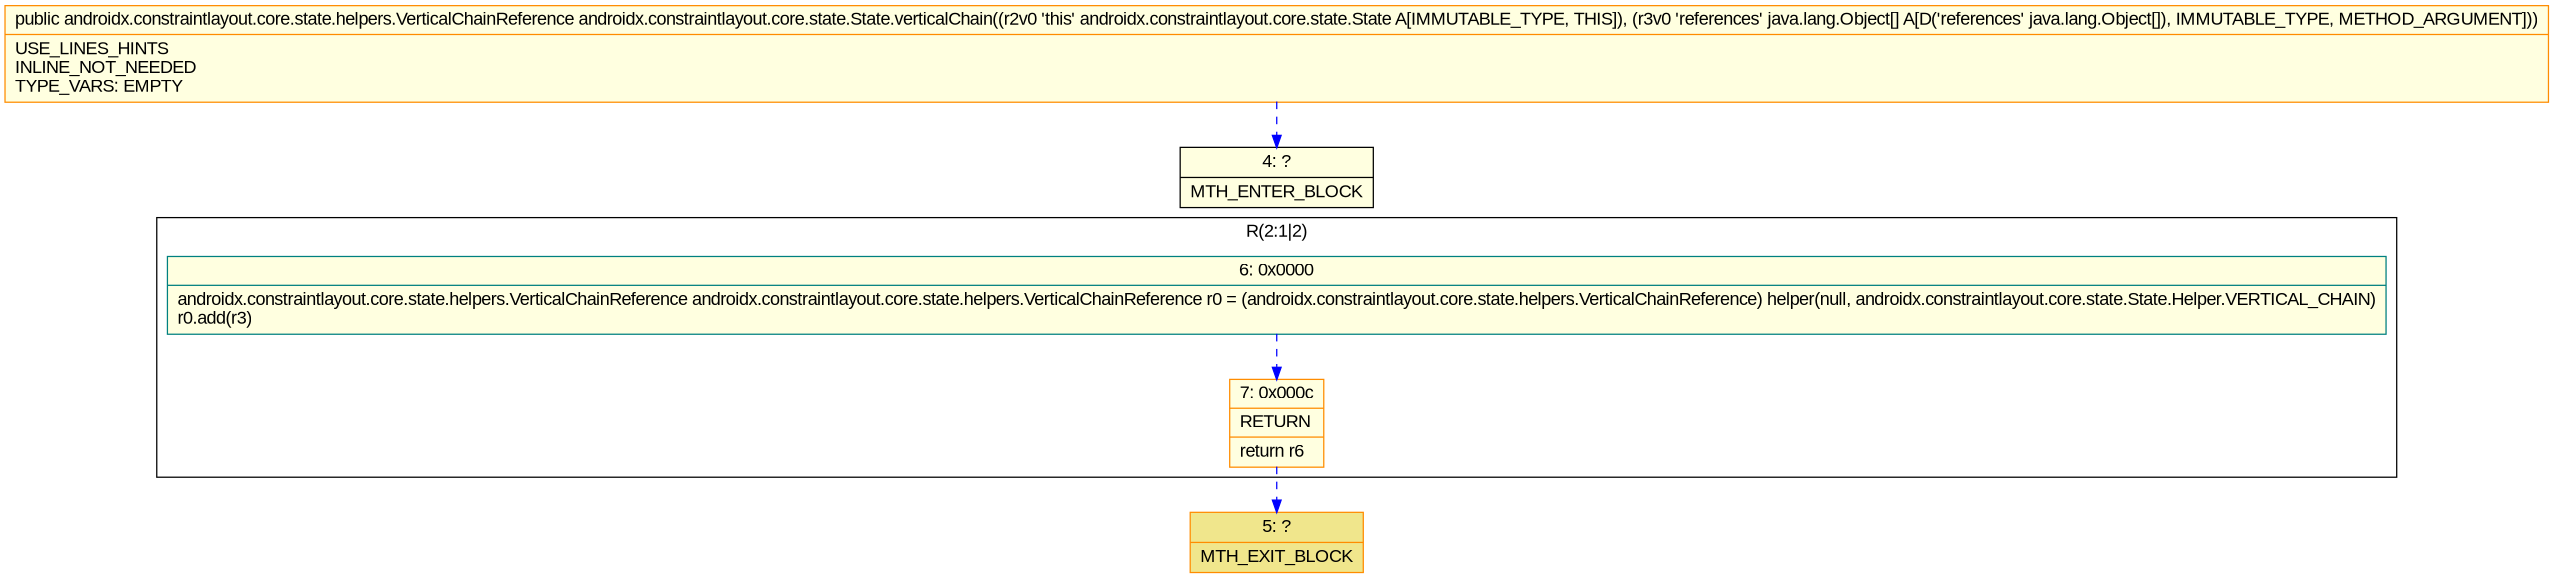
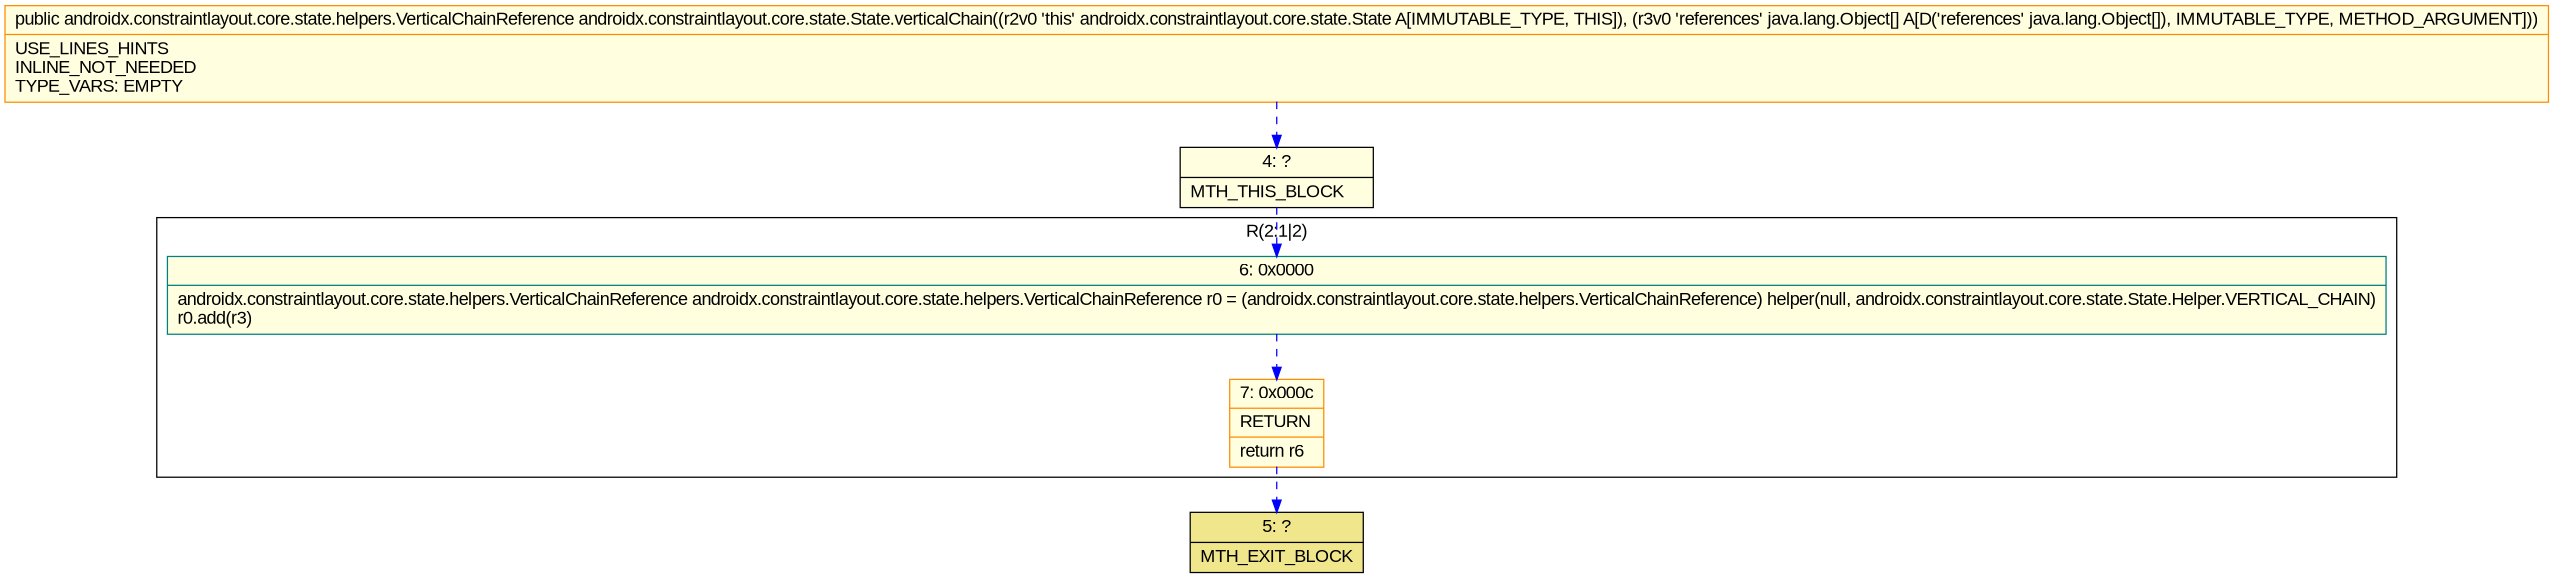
(1277, 192) -> (1267, 192)
none -> (1277, 226)
(1277, 542) -> (1277, 542)
